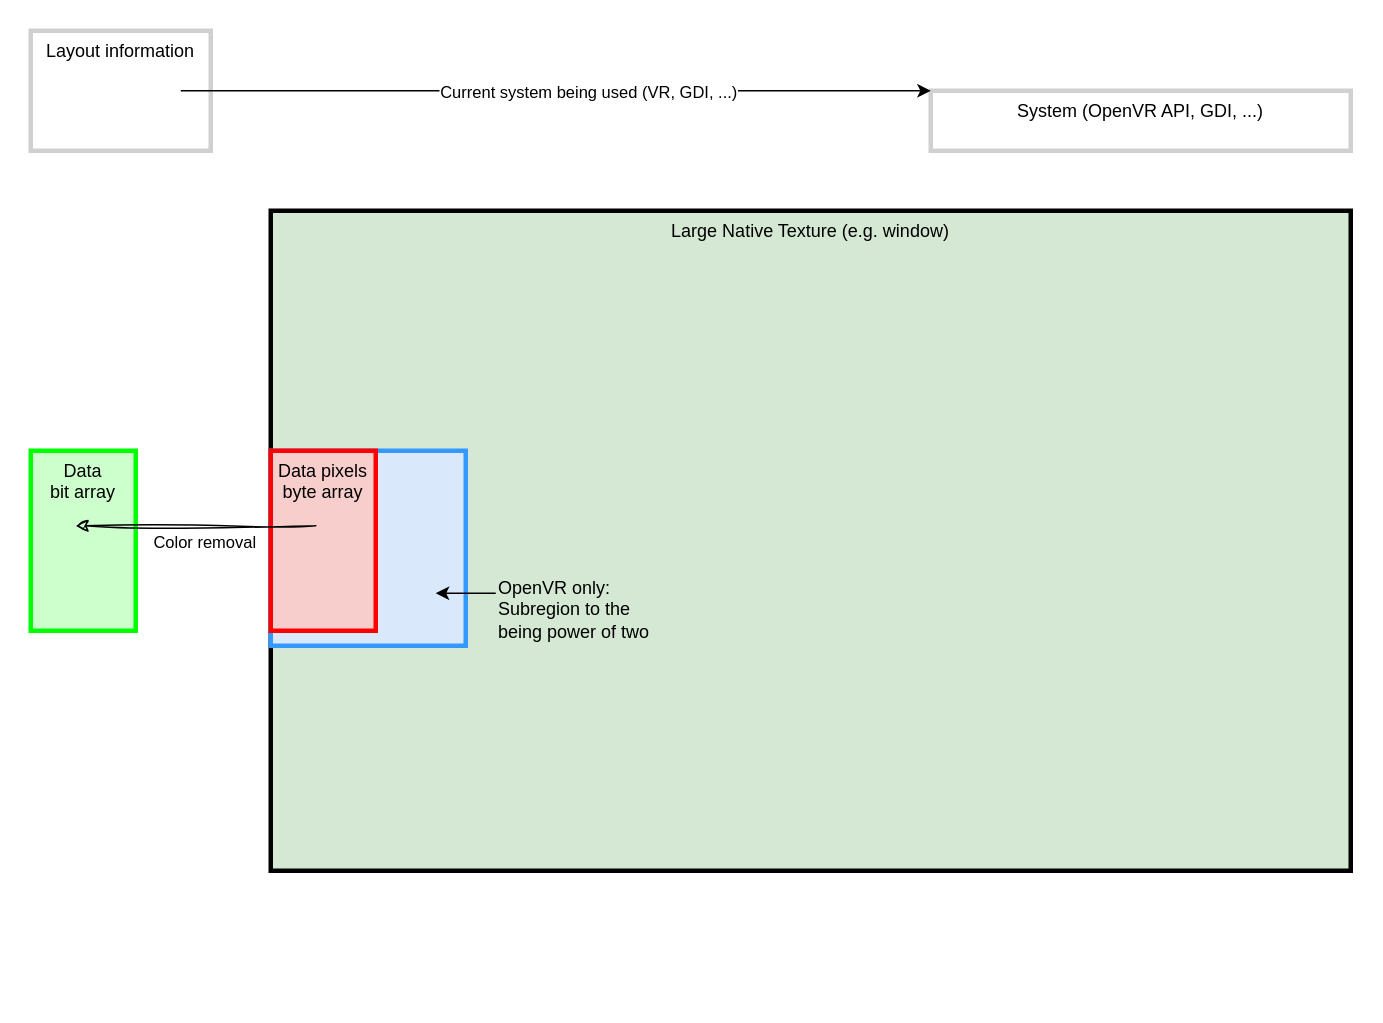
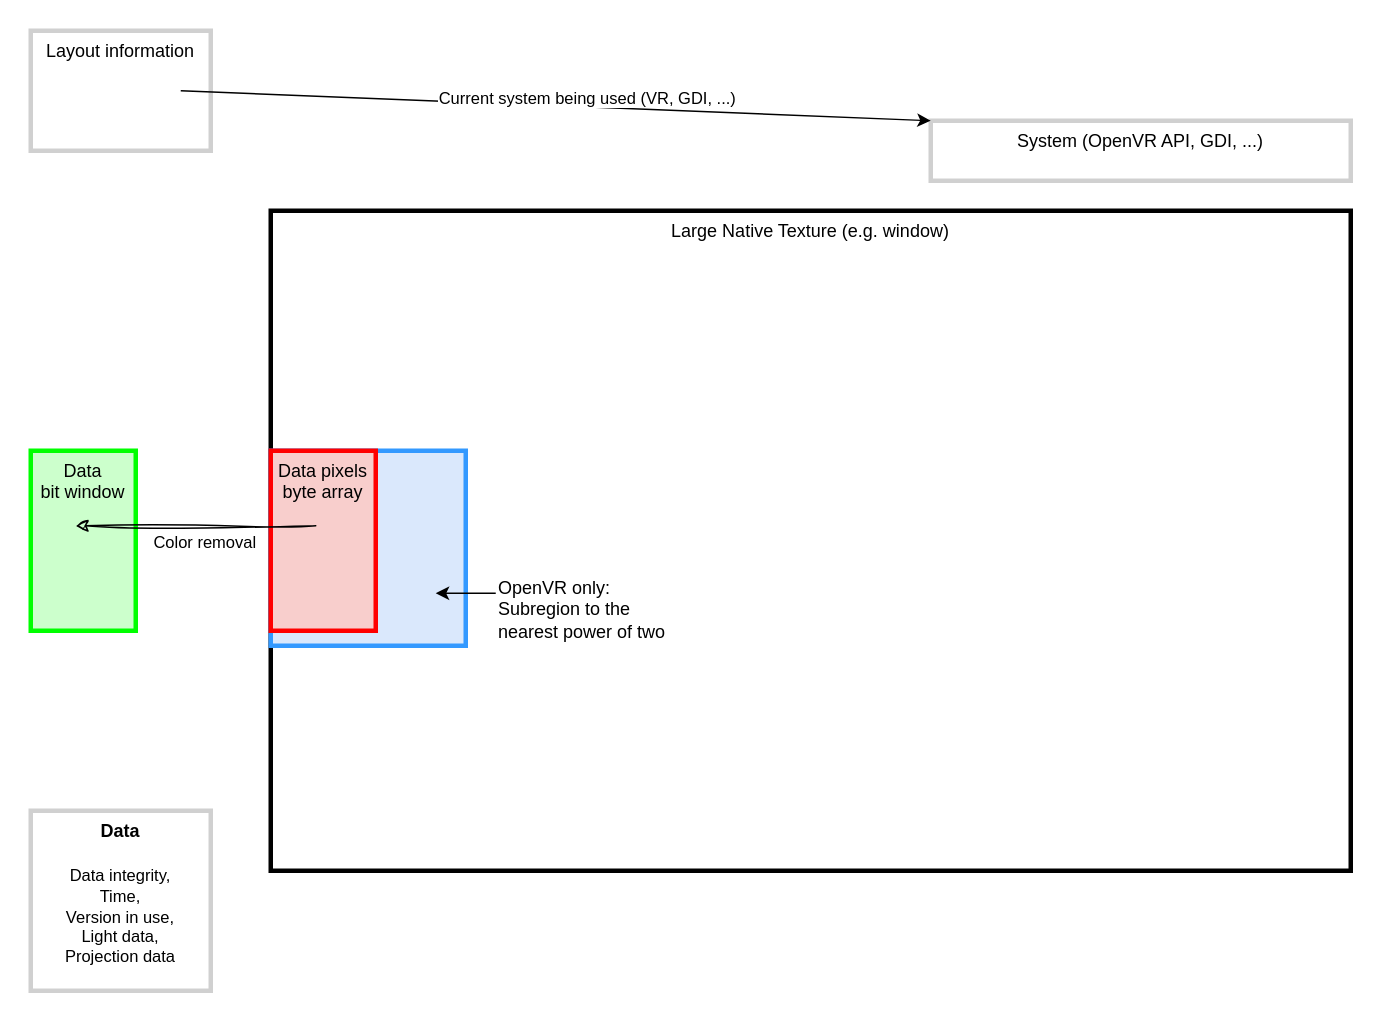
(1141, 121) -> (1141, 151)
(83, 483) -> (83, 483)
(811, 541) -> (811, 541)
(580, 609) -> (593, 609)
none -> (121, 901)
